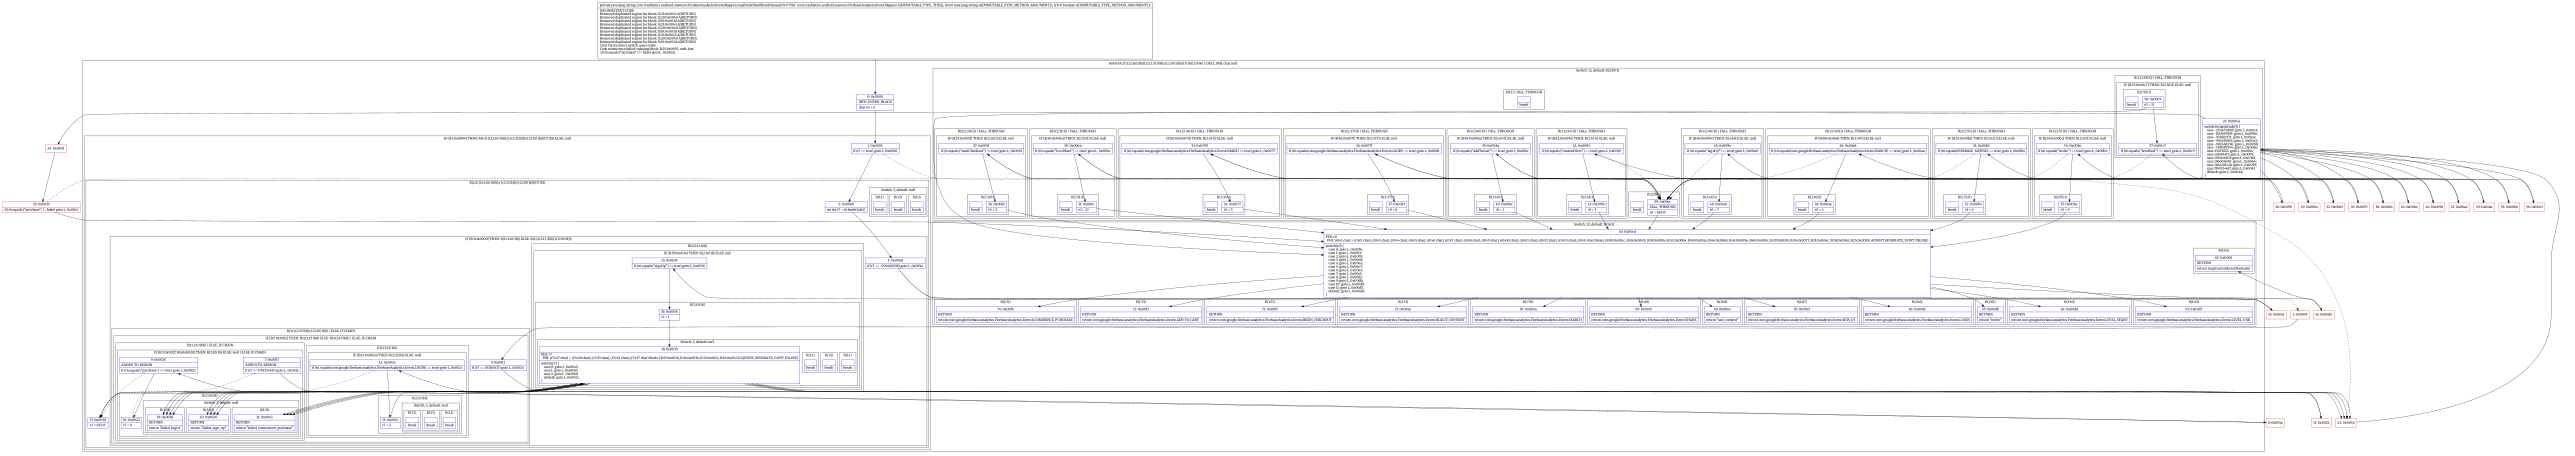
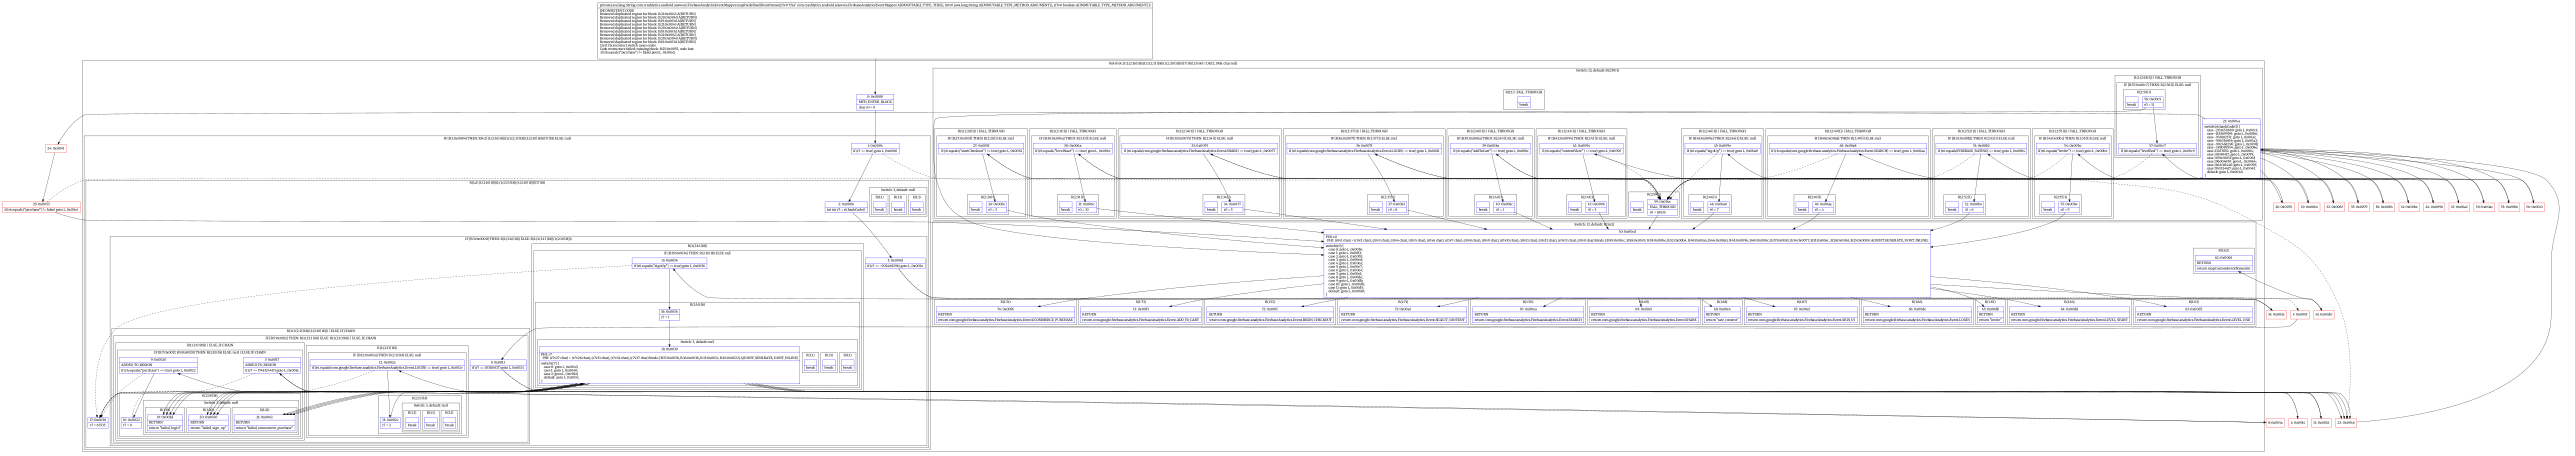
none -> (326, 288)
none -> (2298, 423)
